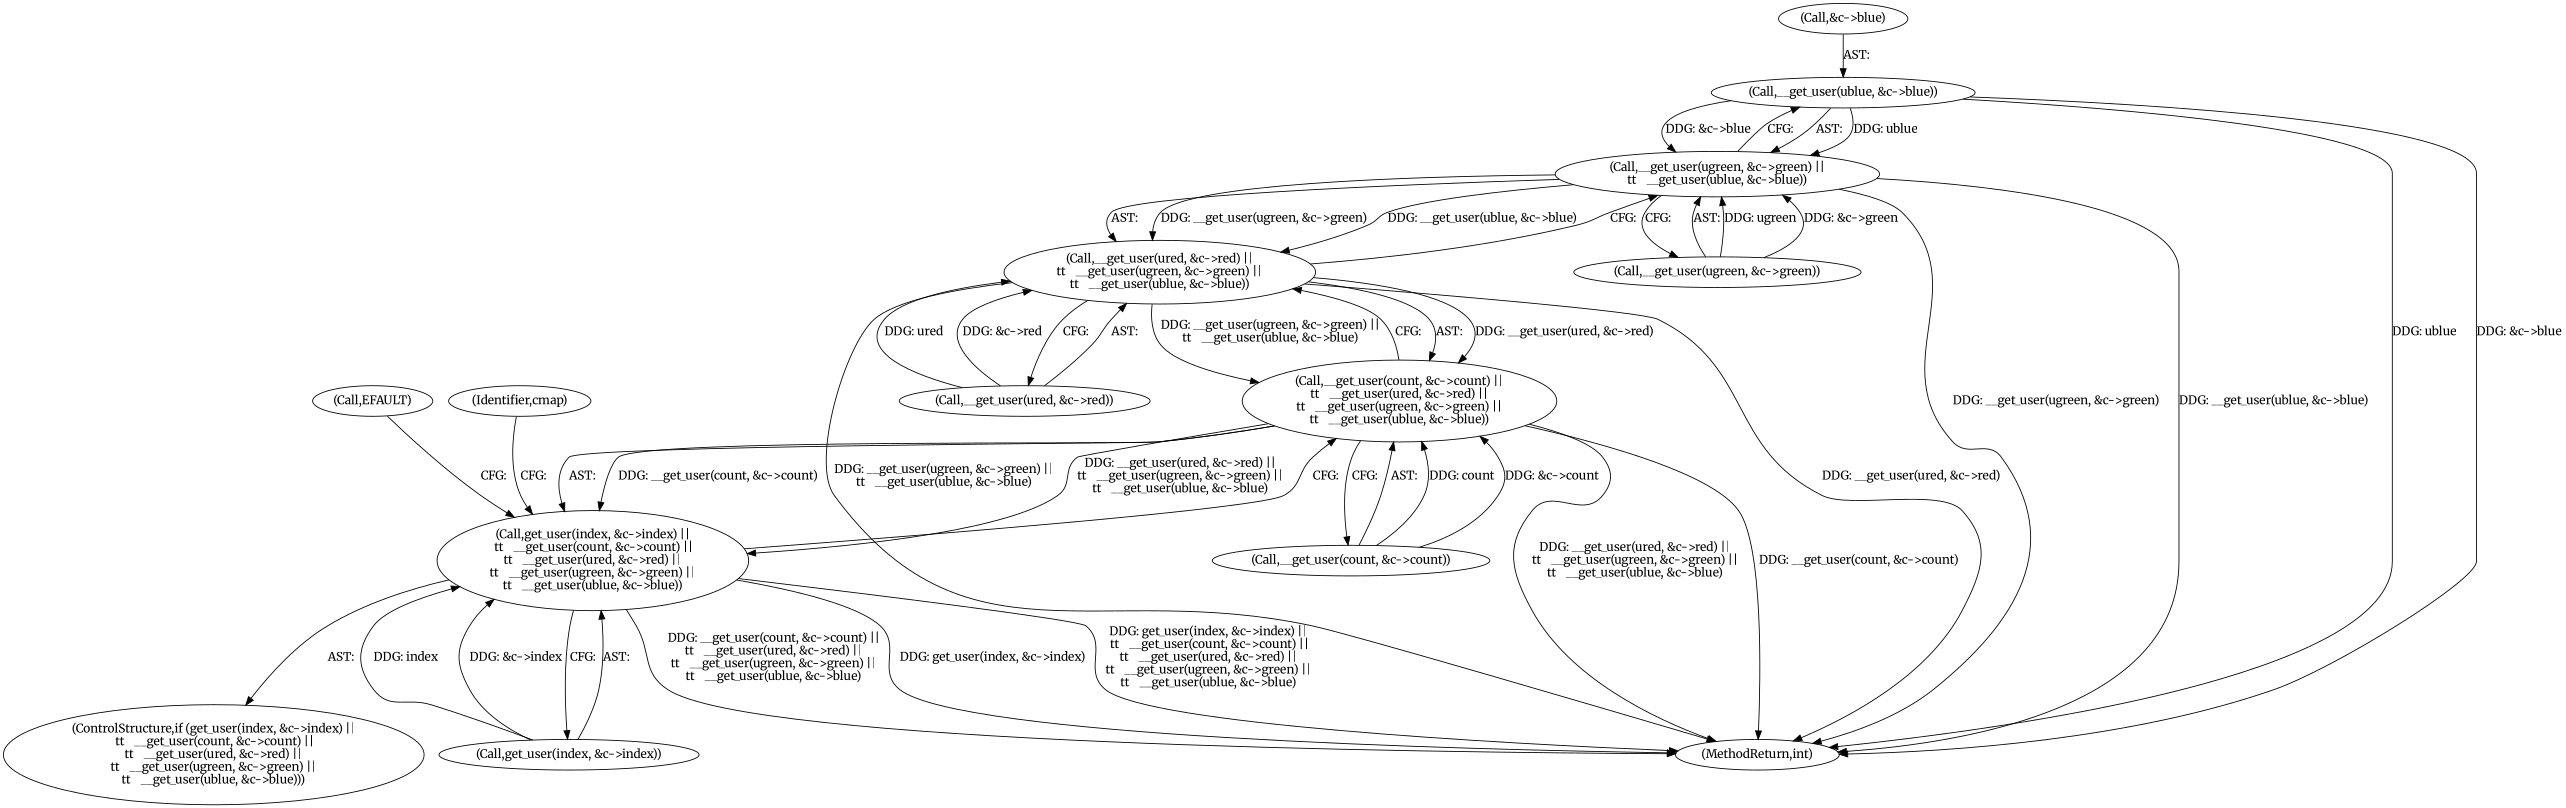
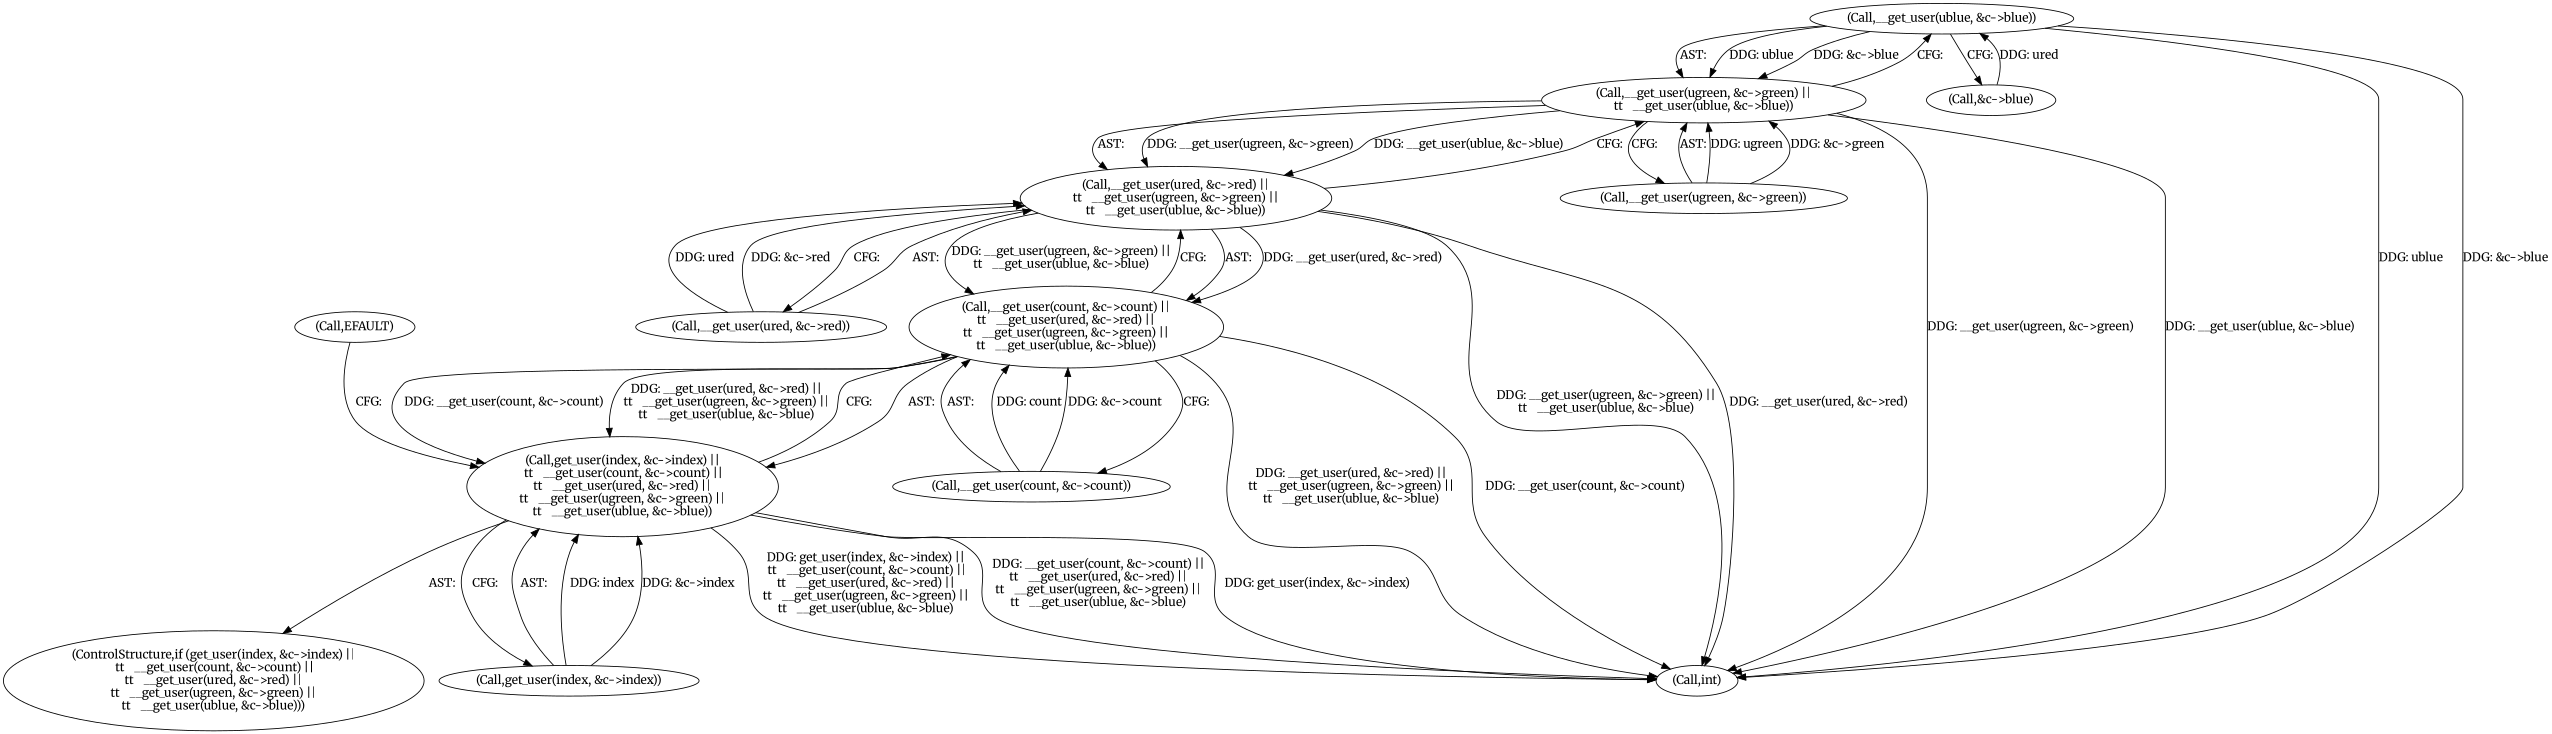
(1858, 56) -> (2029, 56)
none -> (1964, 56)
(520, 401) -> none
(1757, 755) -> (1697, 681)
